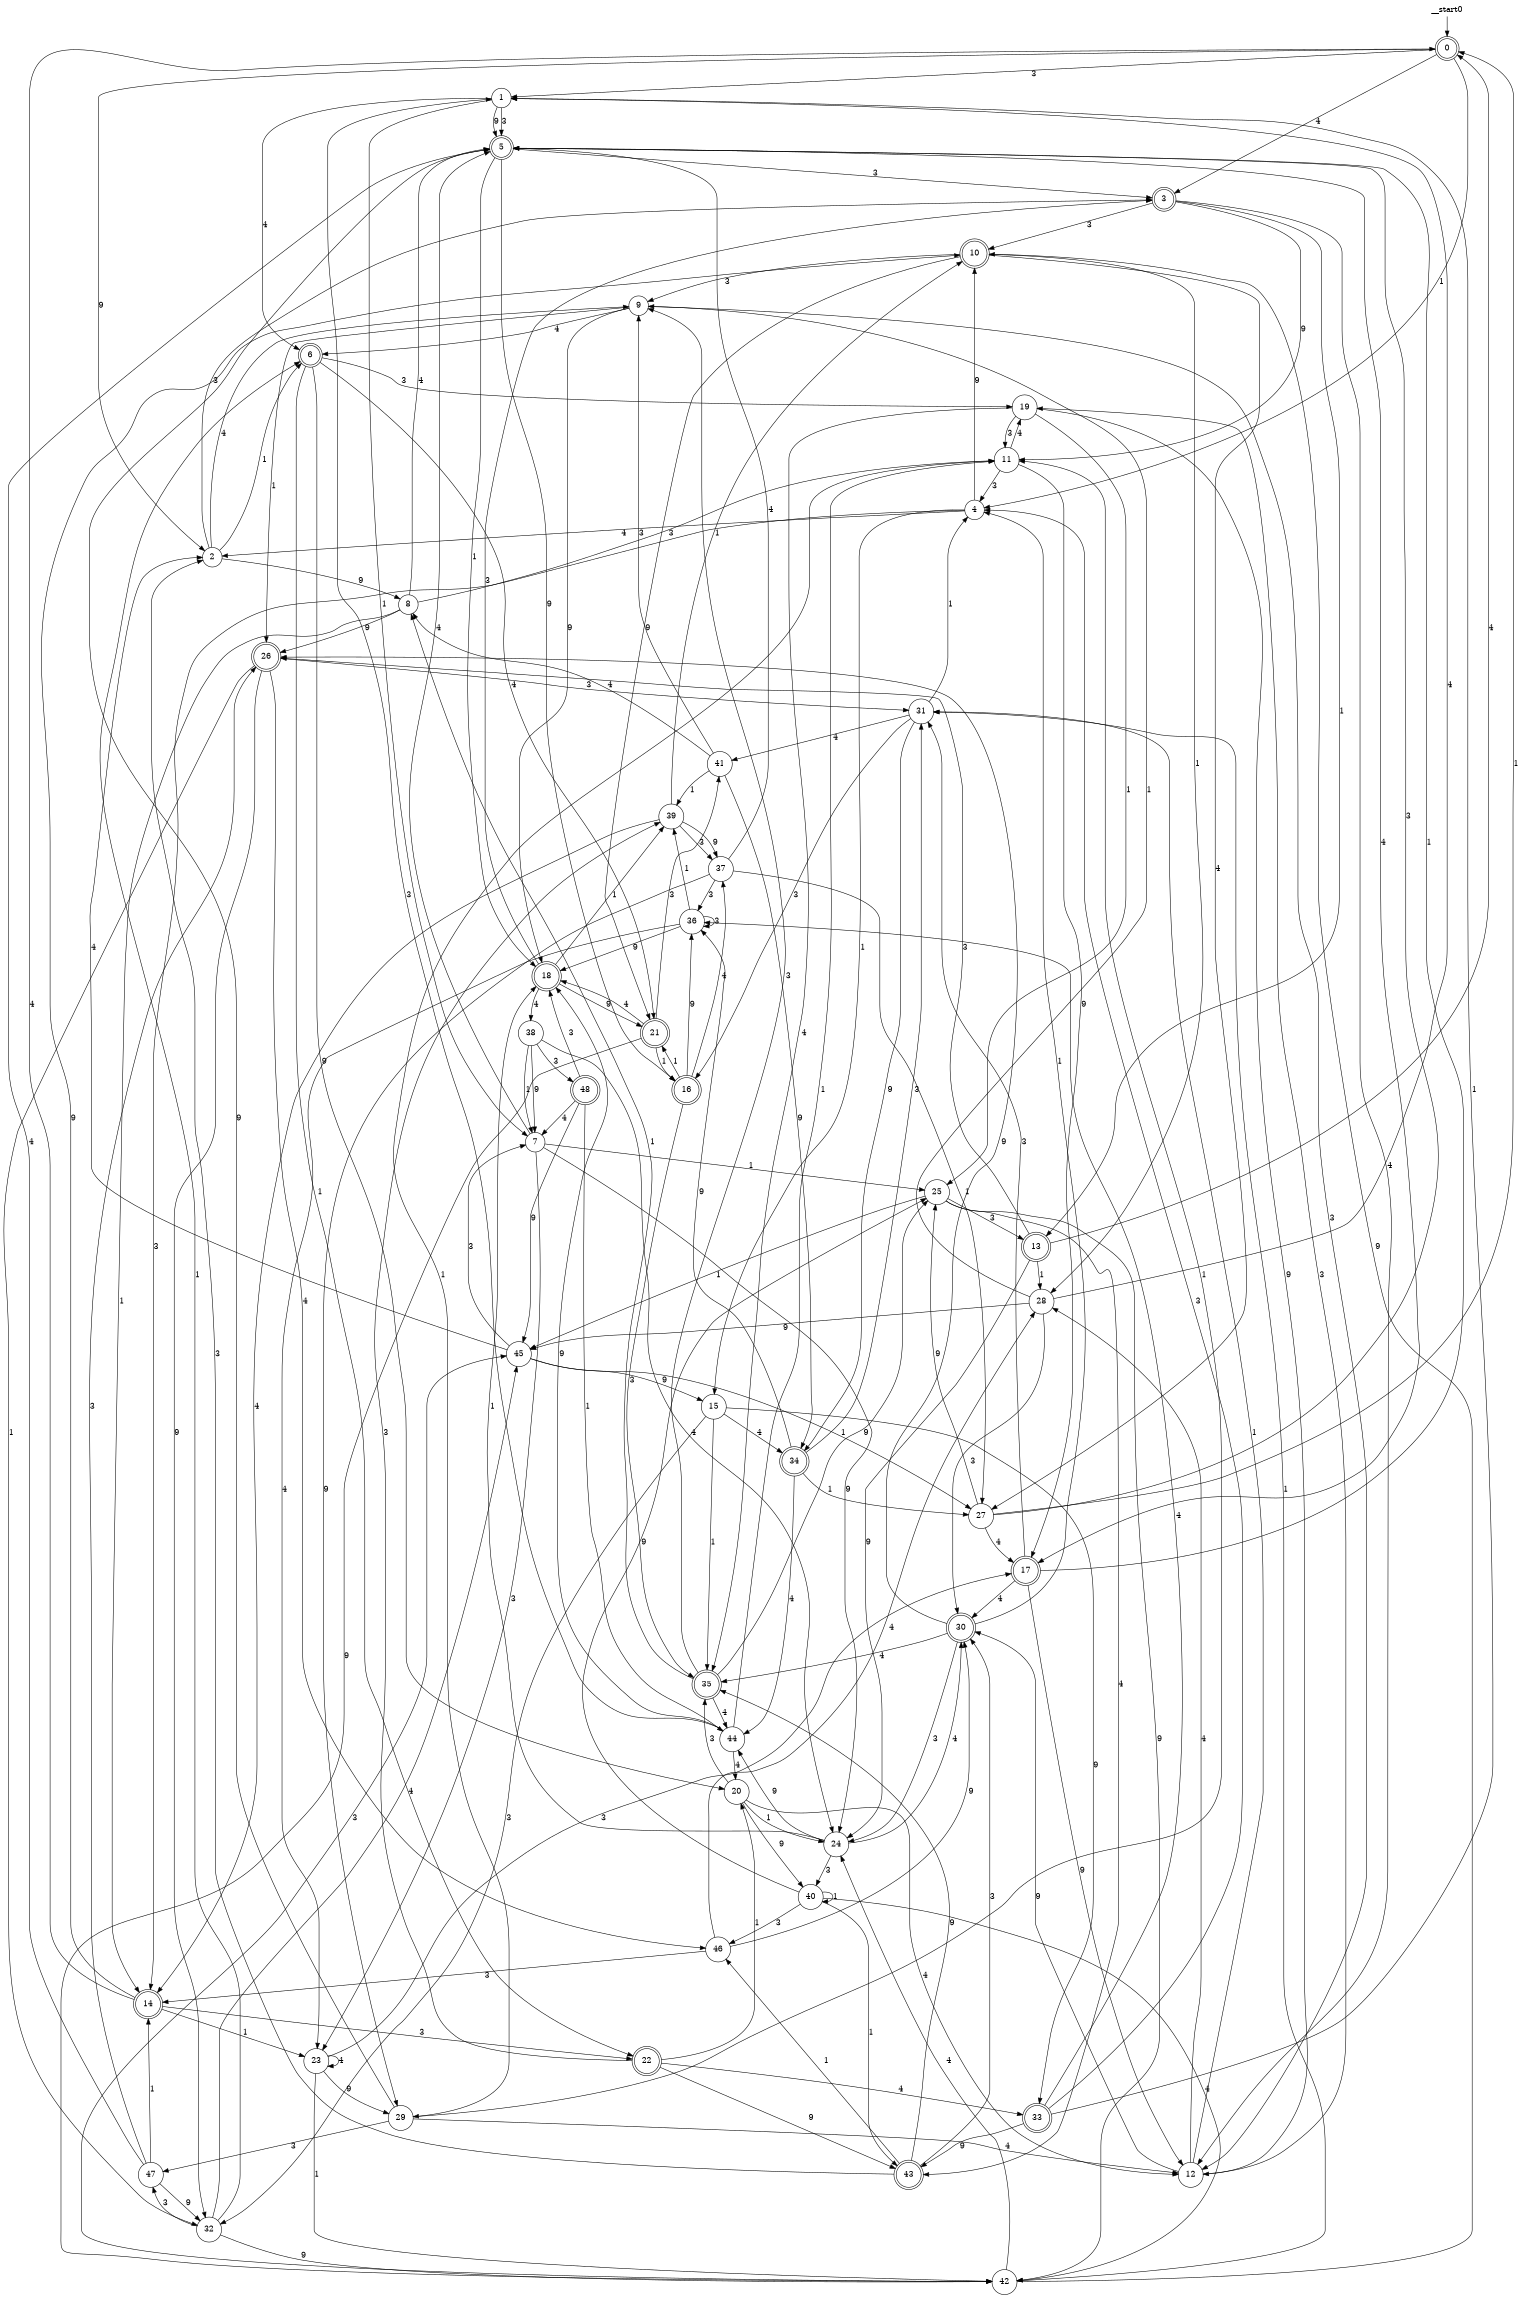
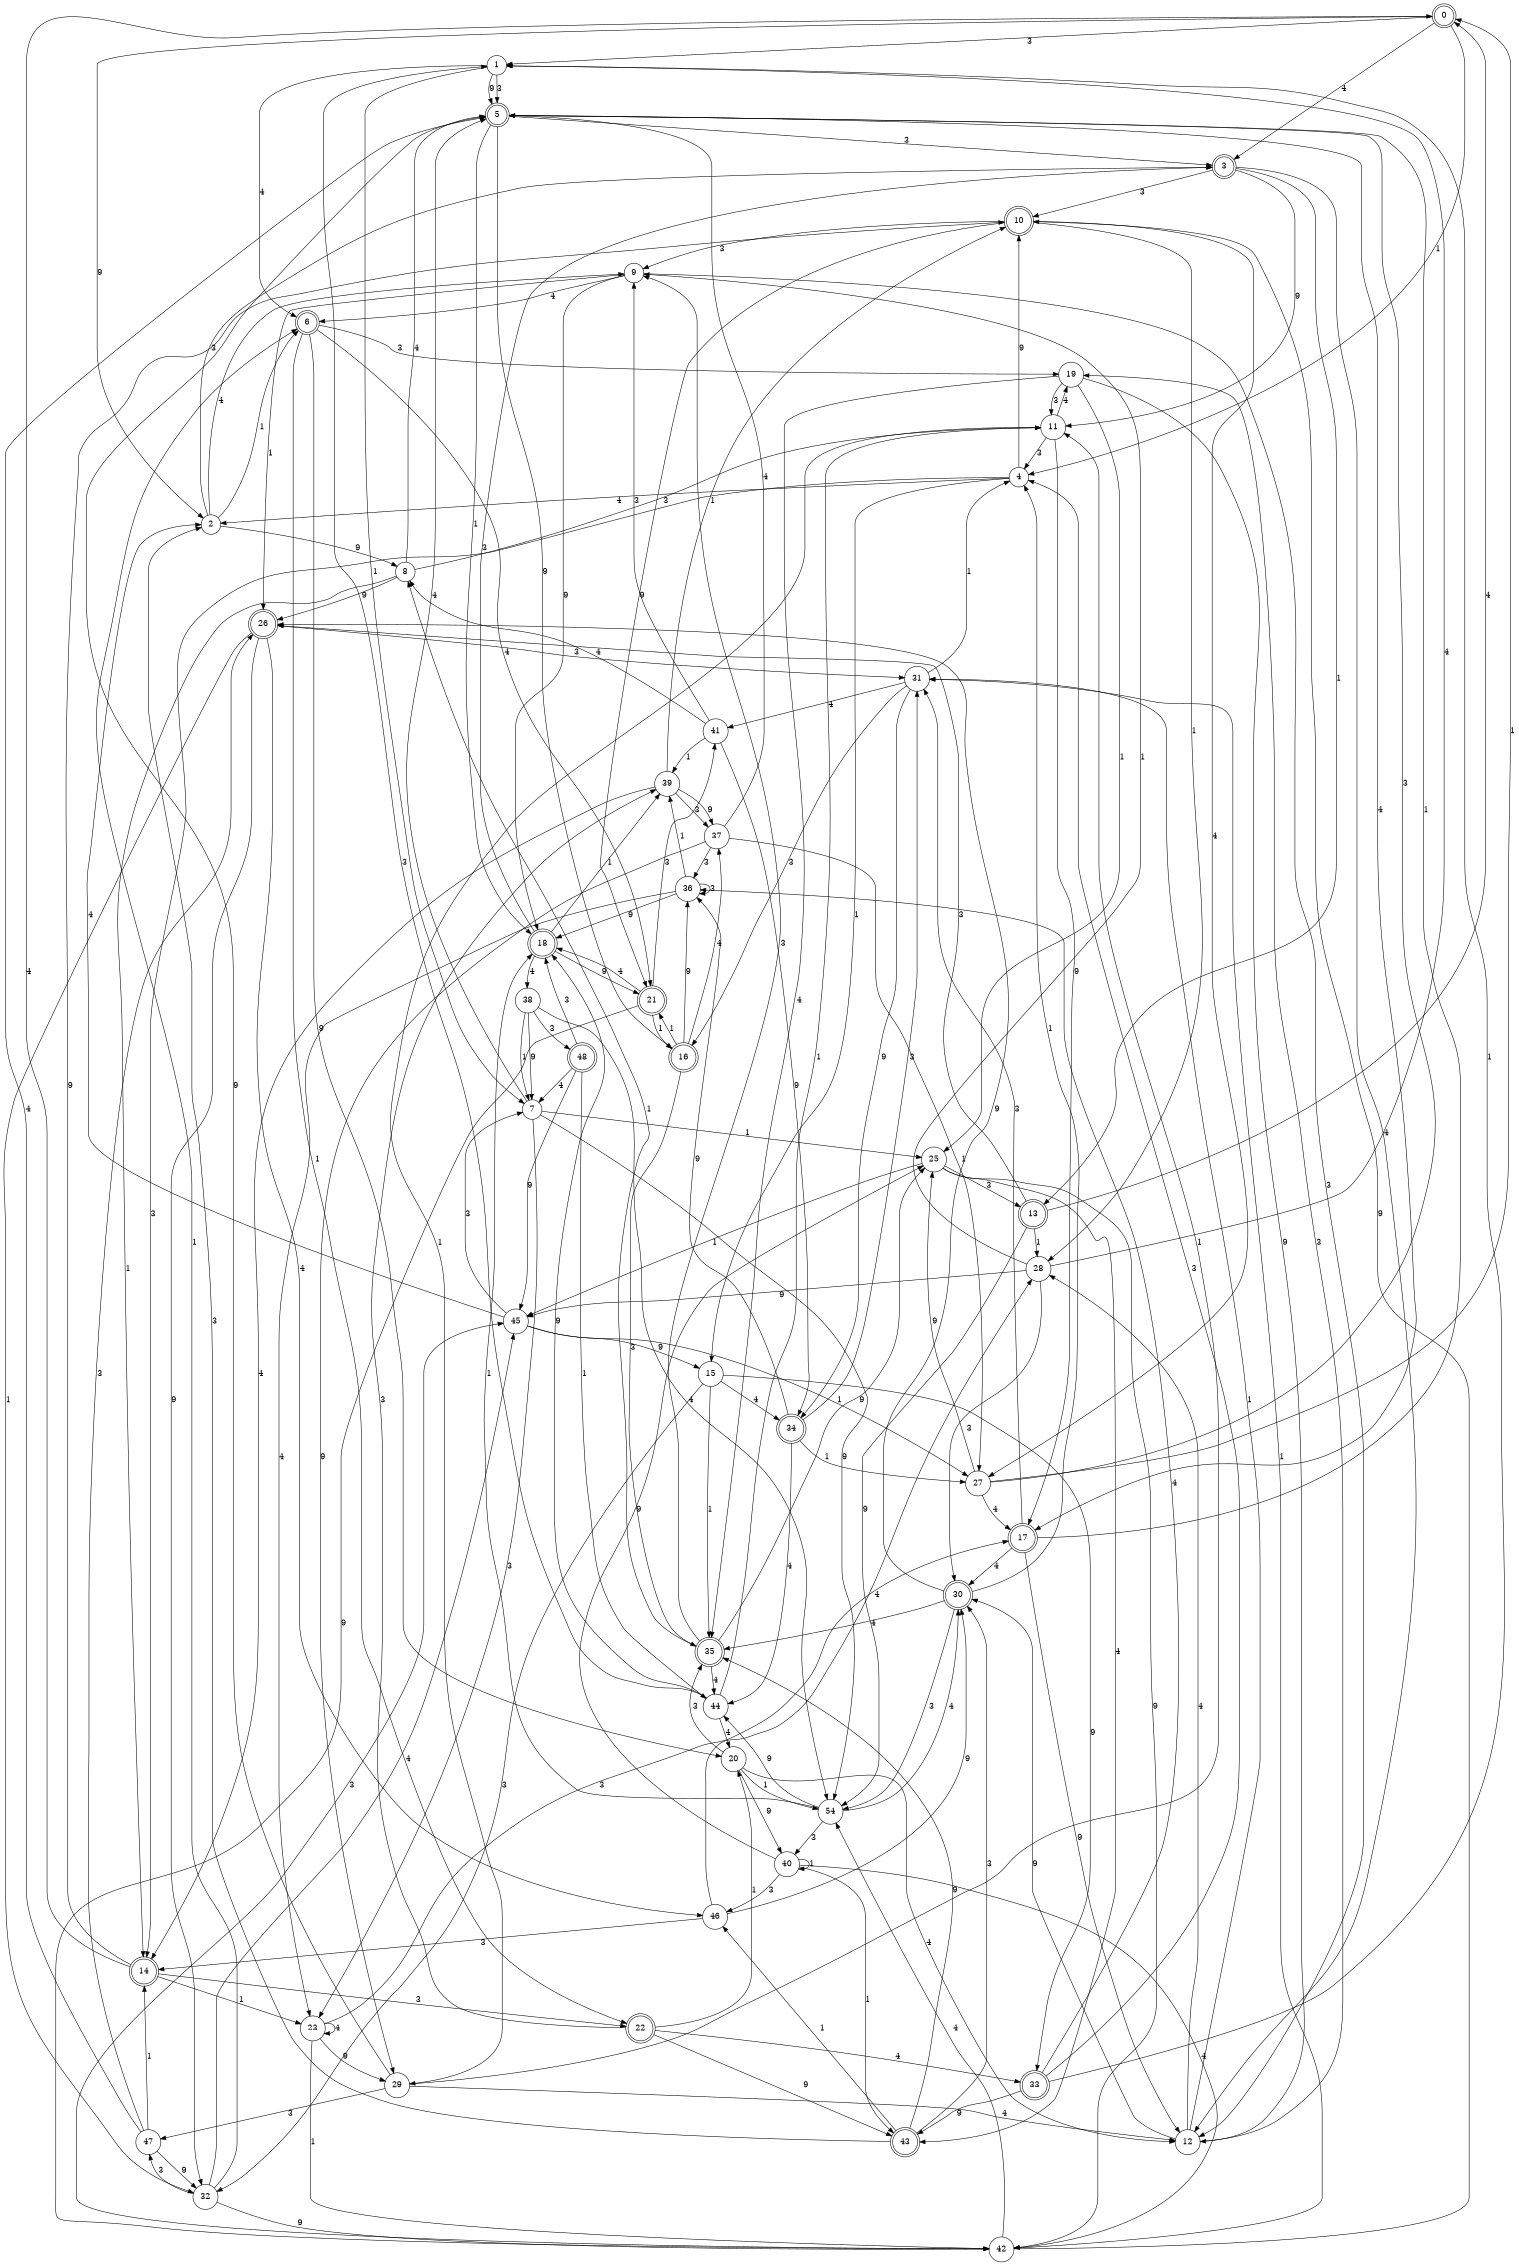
(1447, 10) -> none
(836, 1844) -> (830, 1812)
